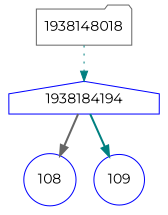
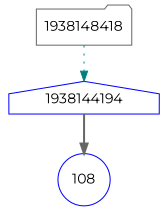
(84, 27) -> (84, 27)
(84, 99) -> (84, 99)
(119, 180) -> none
